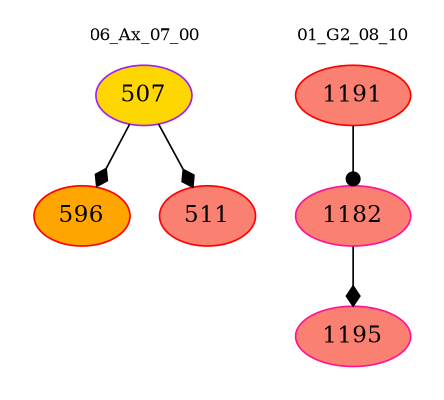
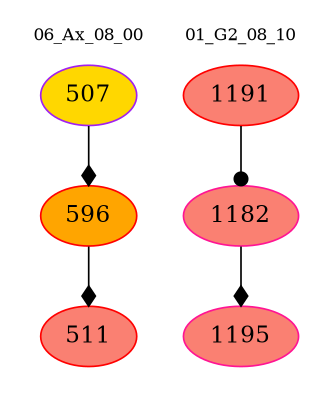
(145, 36) -> (89, 36)
(171, 147) -> (89, 266)
